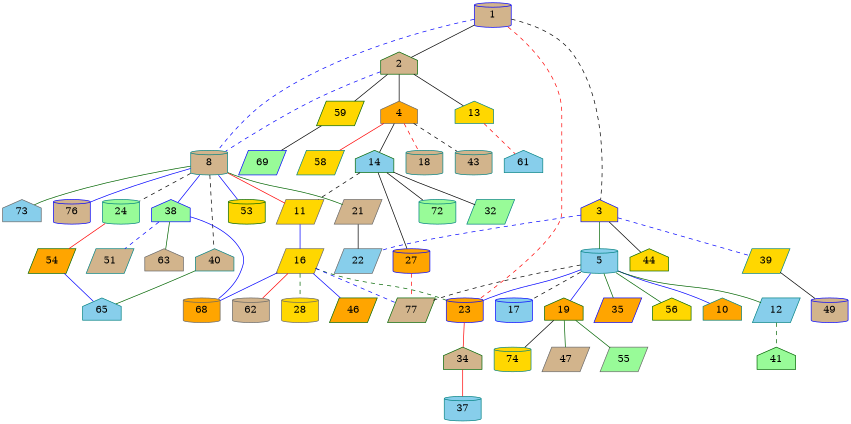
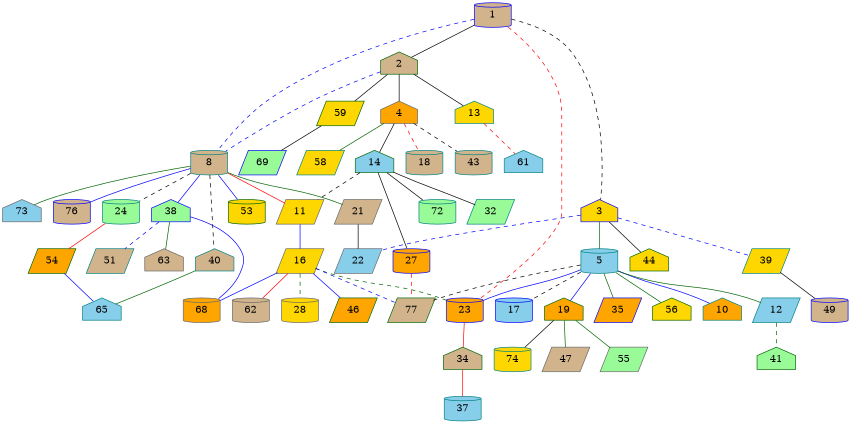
(362, 137) -> (362, 137)
